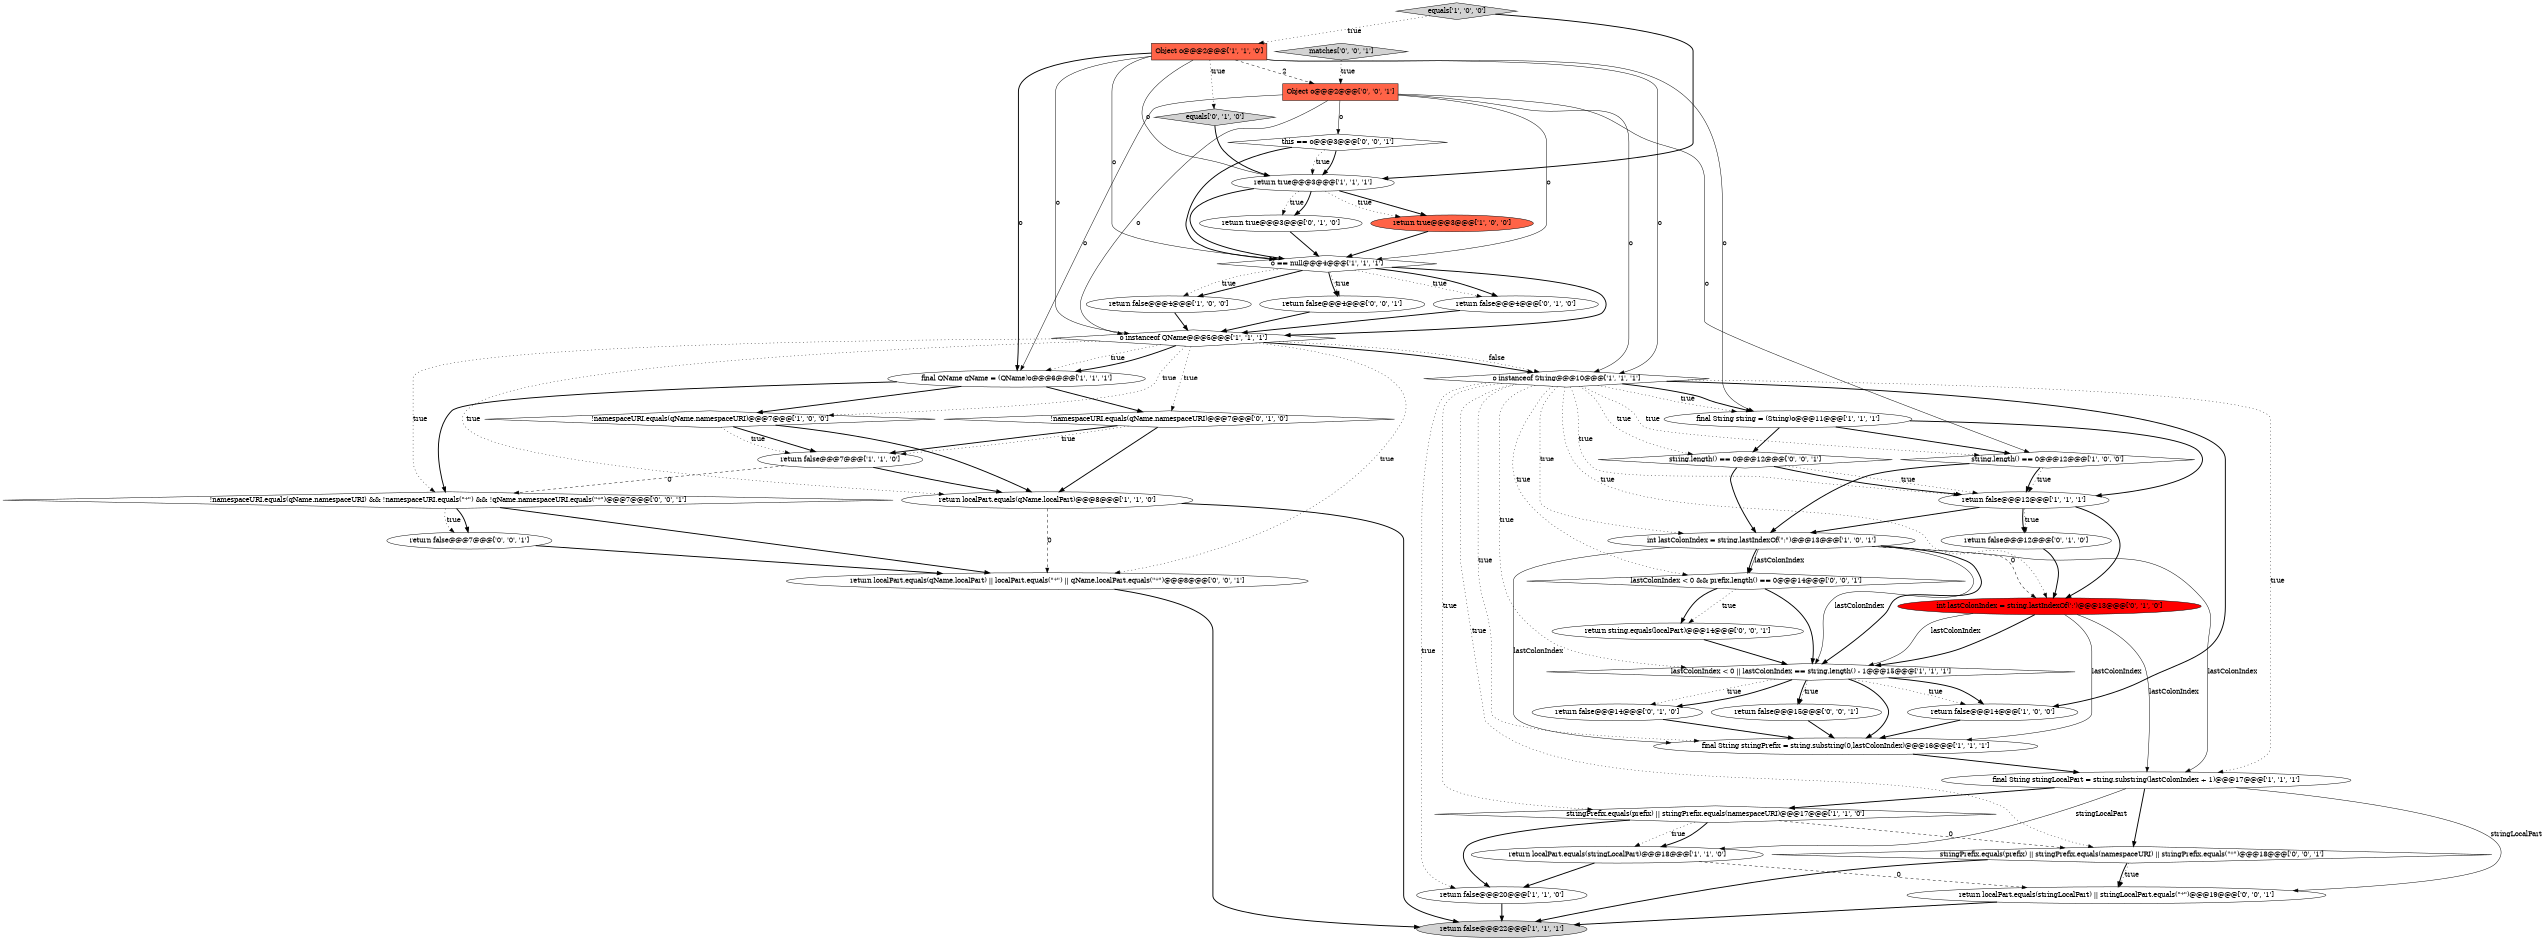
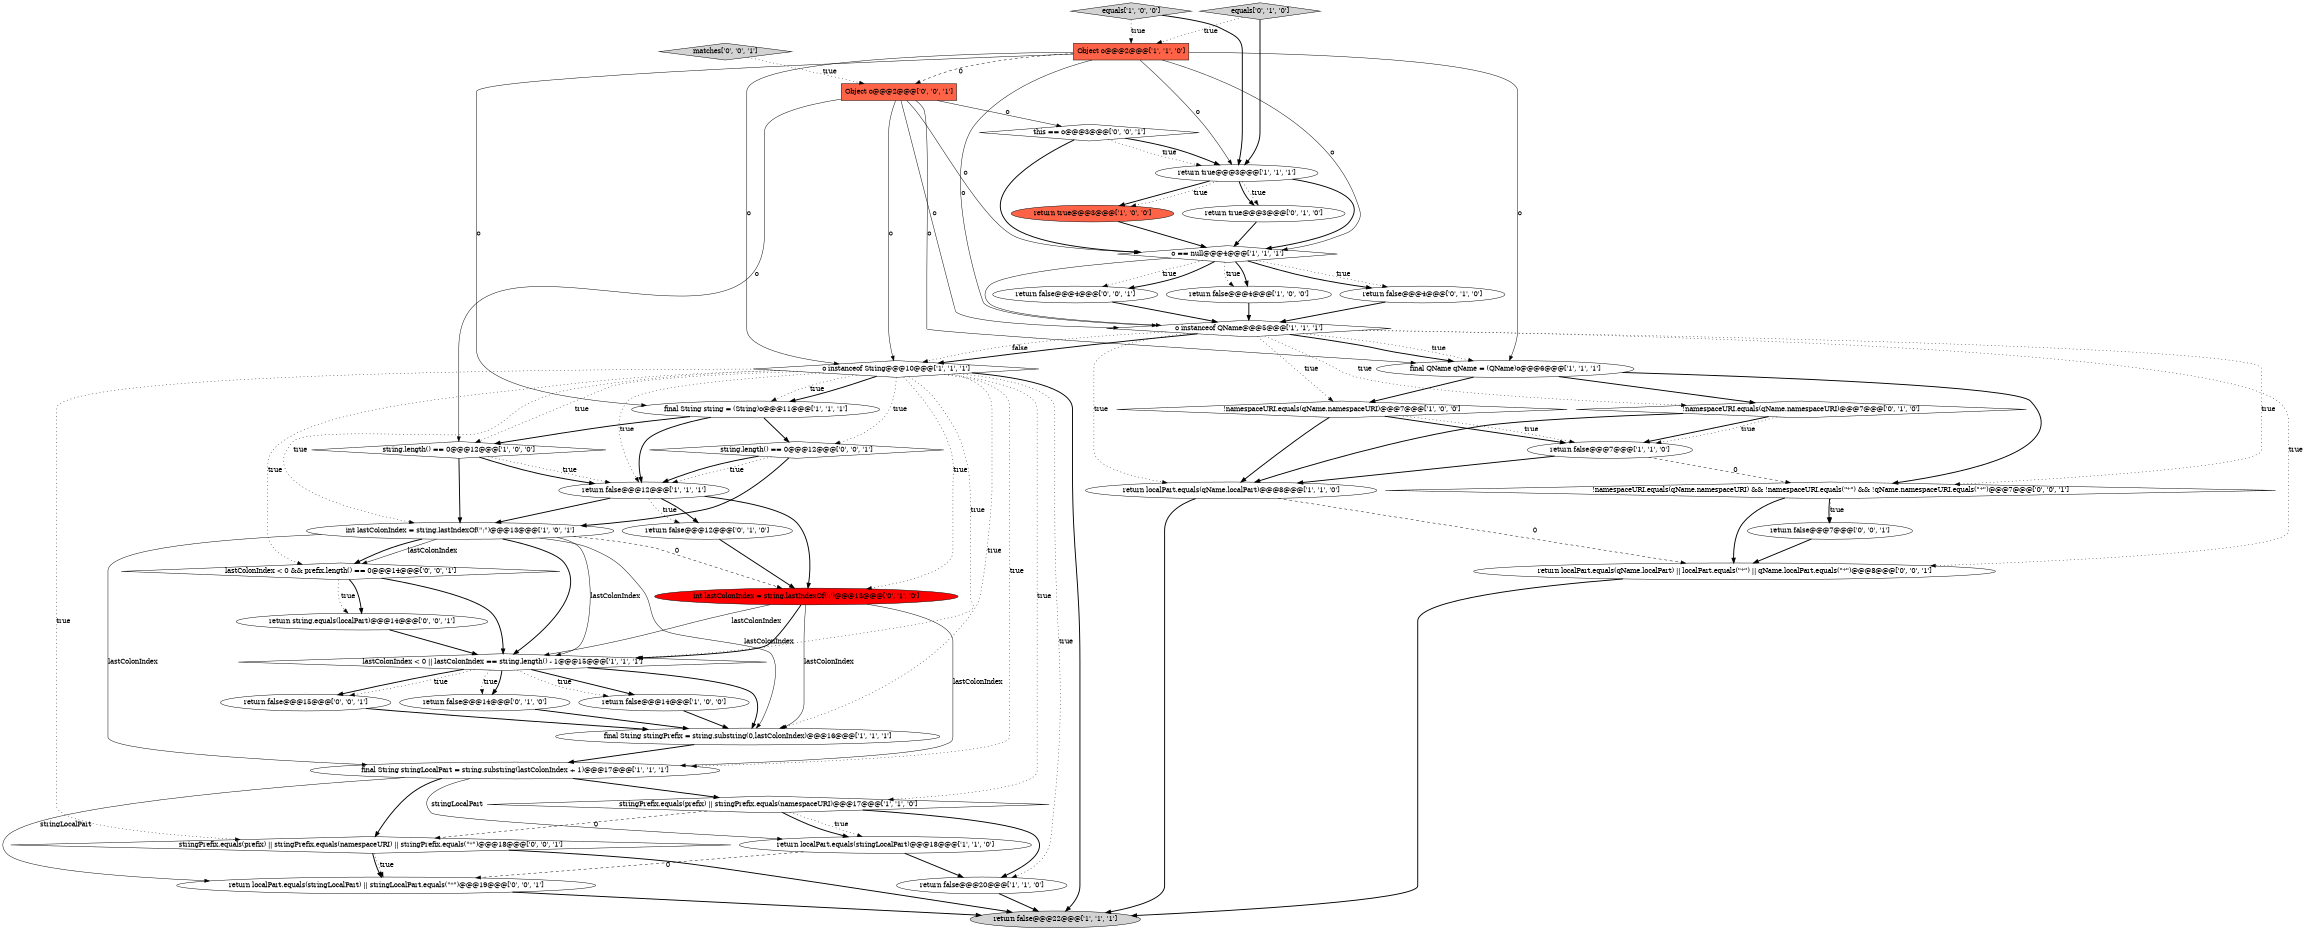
(1285, 72) -> (961, 72)
(1212, 82) -> (1202, 29)
(1018, 156) -> (1488, 74)
(1563, 321) -> (988, 287)
(2129, 418) -> (1079, 604)
